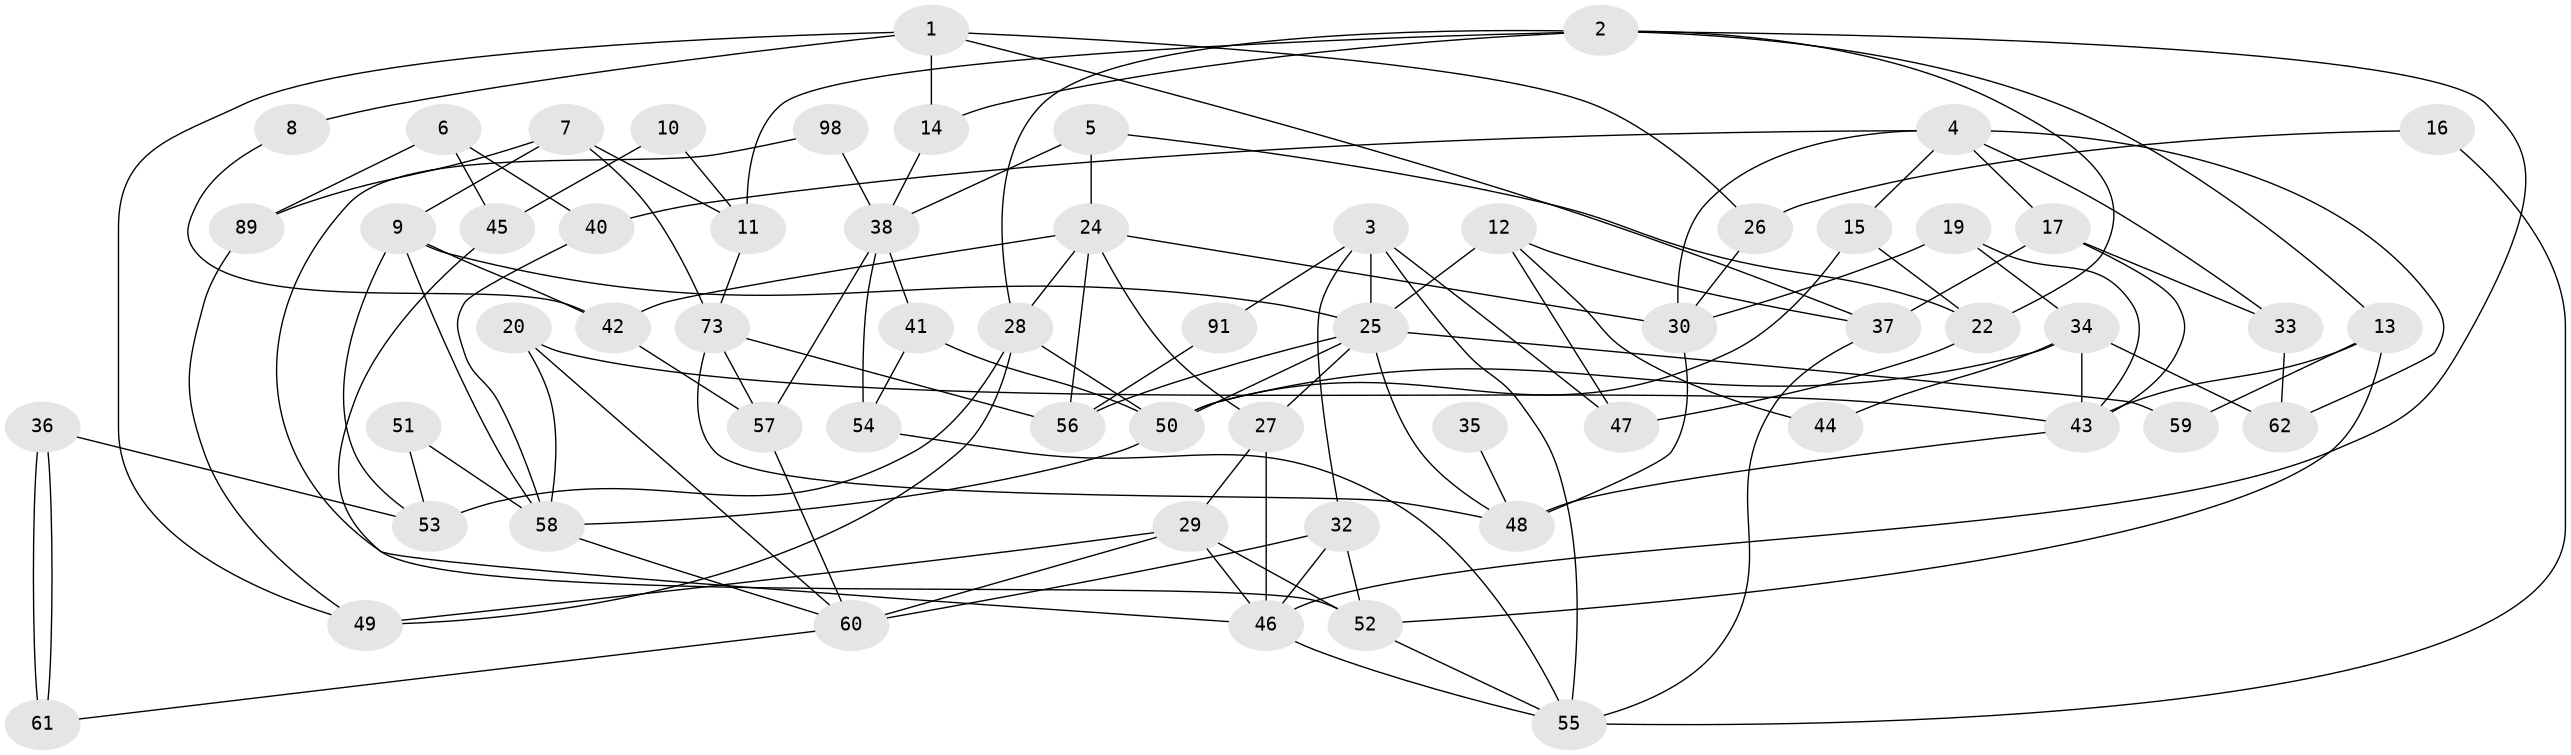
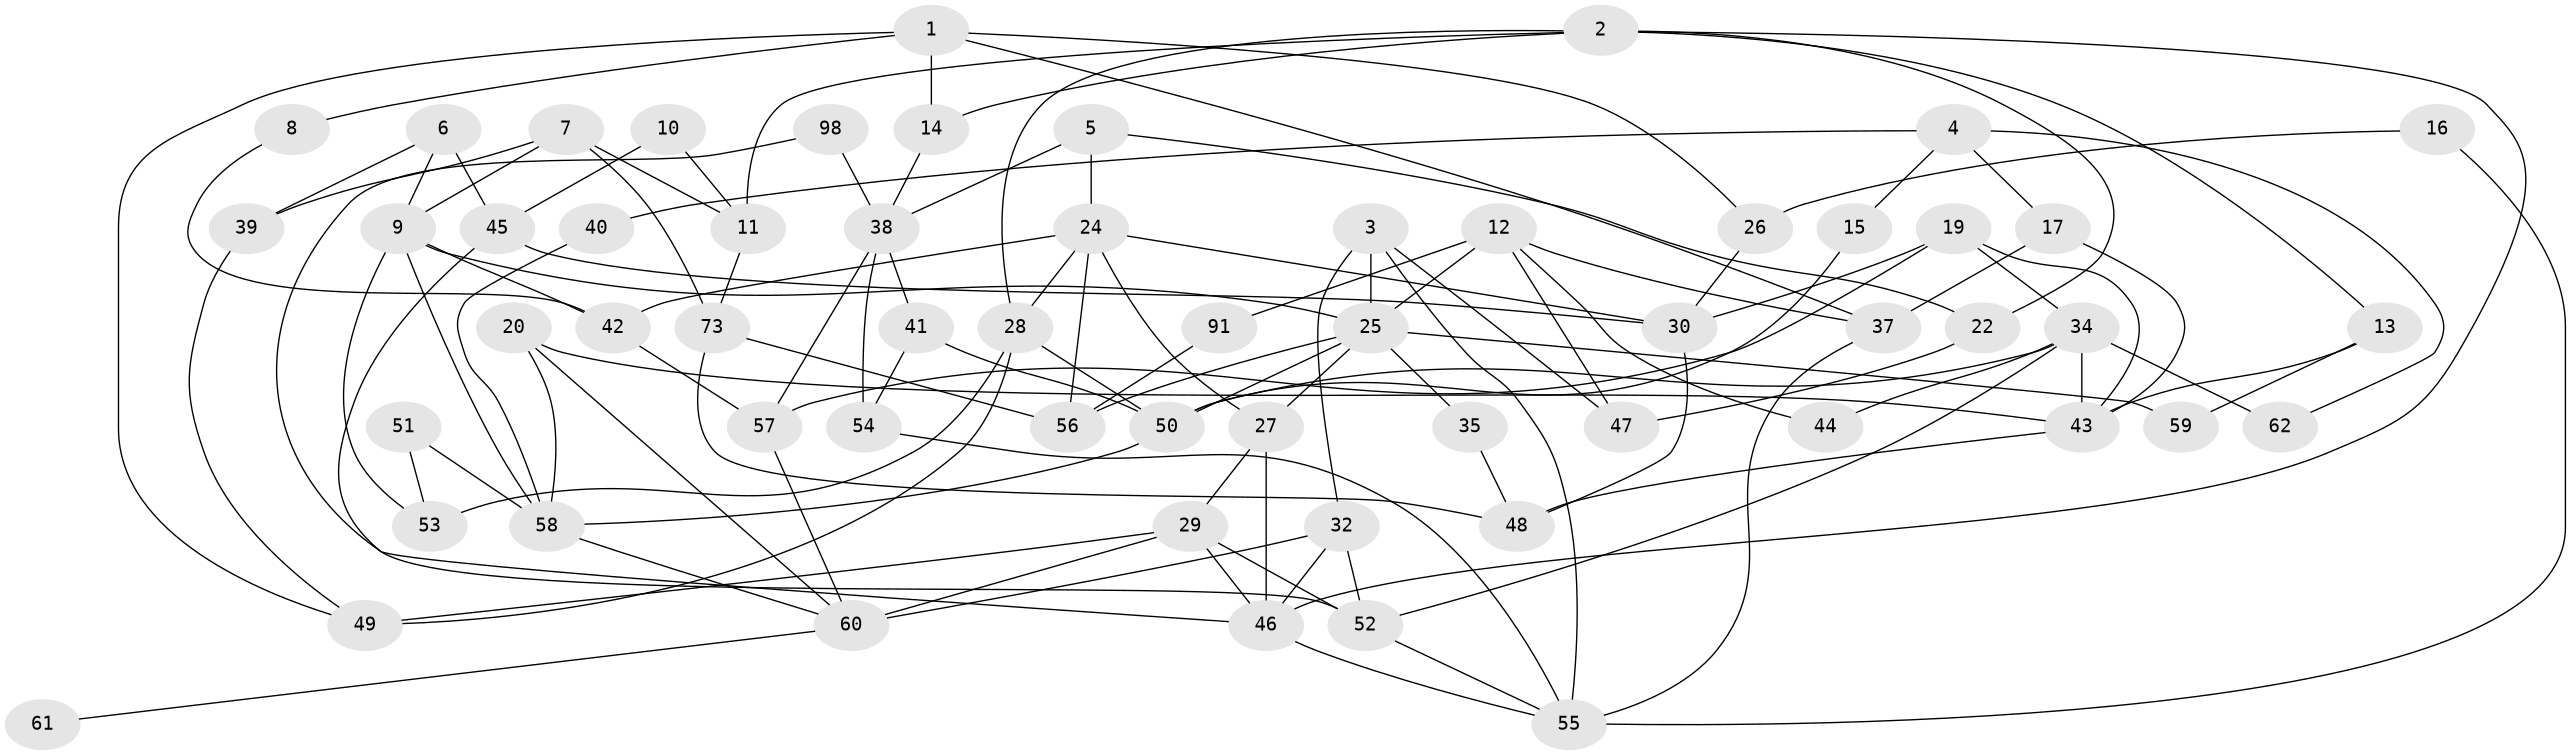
(1755, 167) -> (830, 285)
(520, 179) -> (420, 182)
(247, 229) -> (247, 229)
(1295, 278) -> (1348, 282)
(1919, 278) -> none
(2286, 328) -> none
(734, 369) -> (1227, 377)
(43, 427) -> none
(1415, 444) -> (1406, 363)
(1931, 567) -> (1740, 508)
